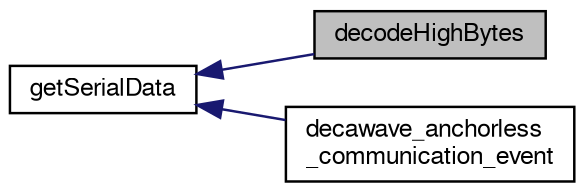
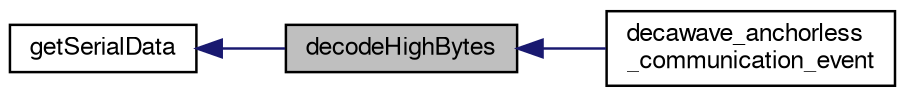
(254, 115) -> (574, 48)
